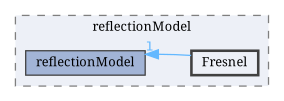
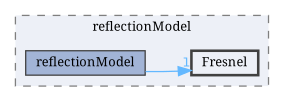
(175, 55) -> (162, 72)
